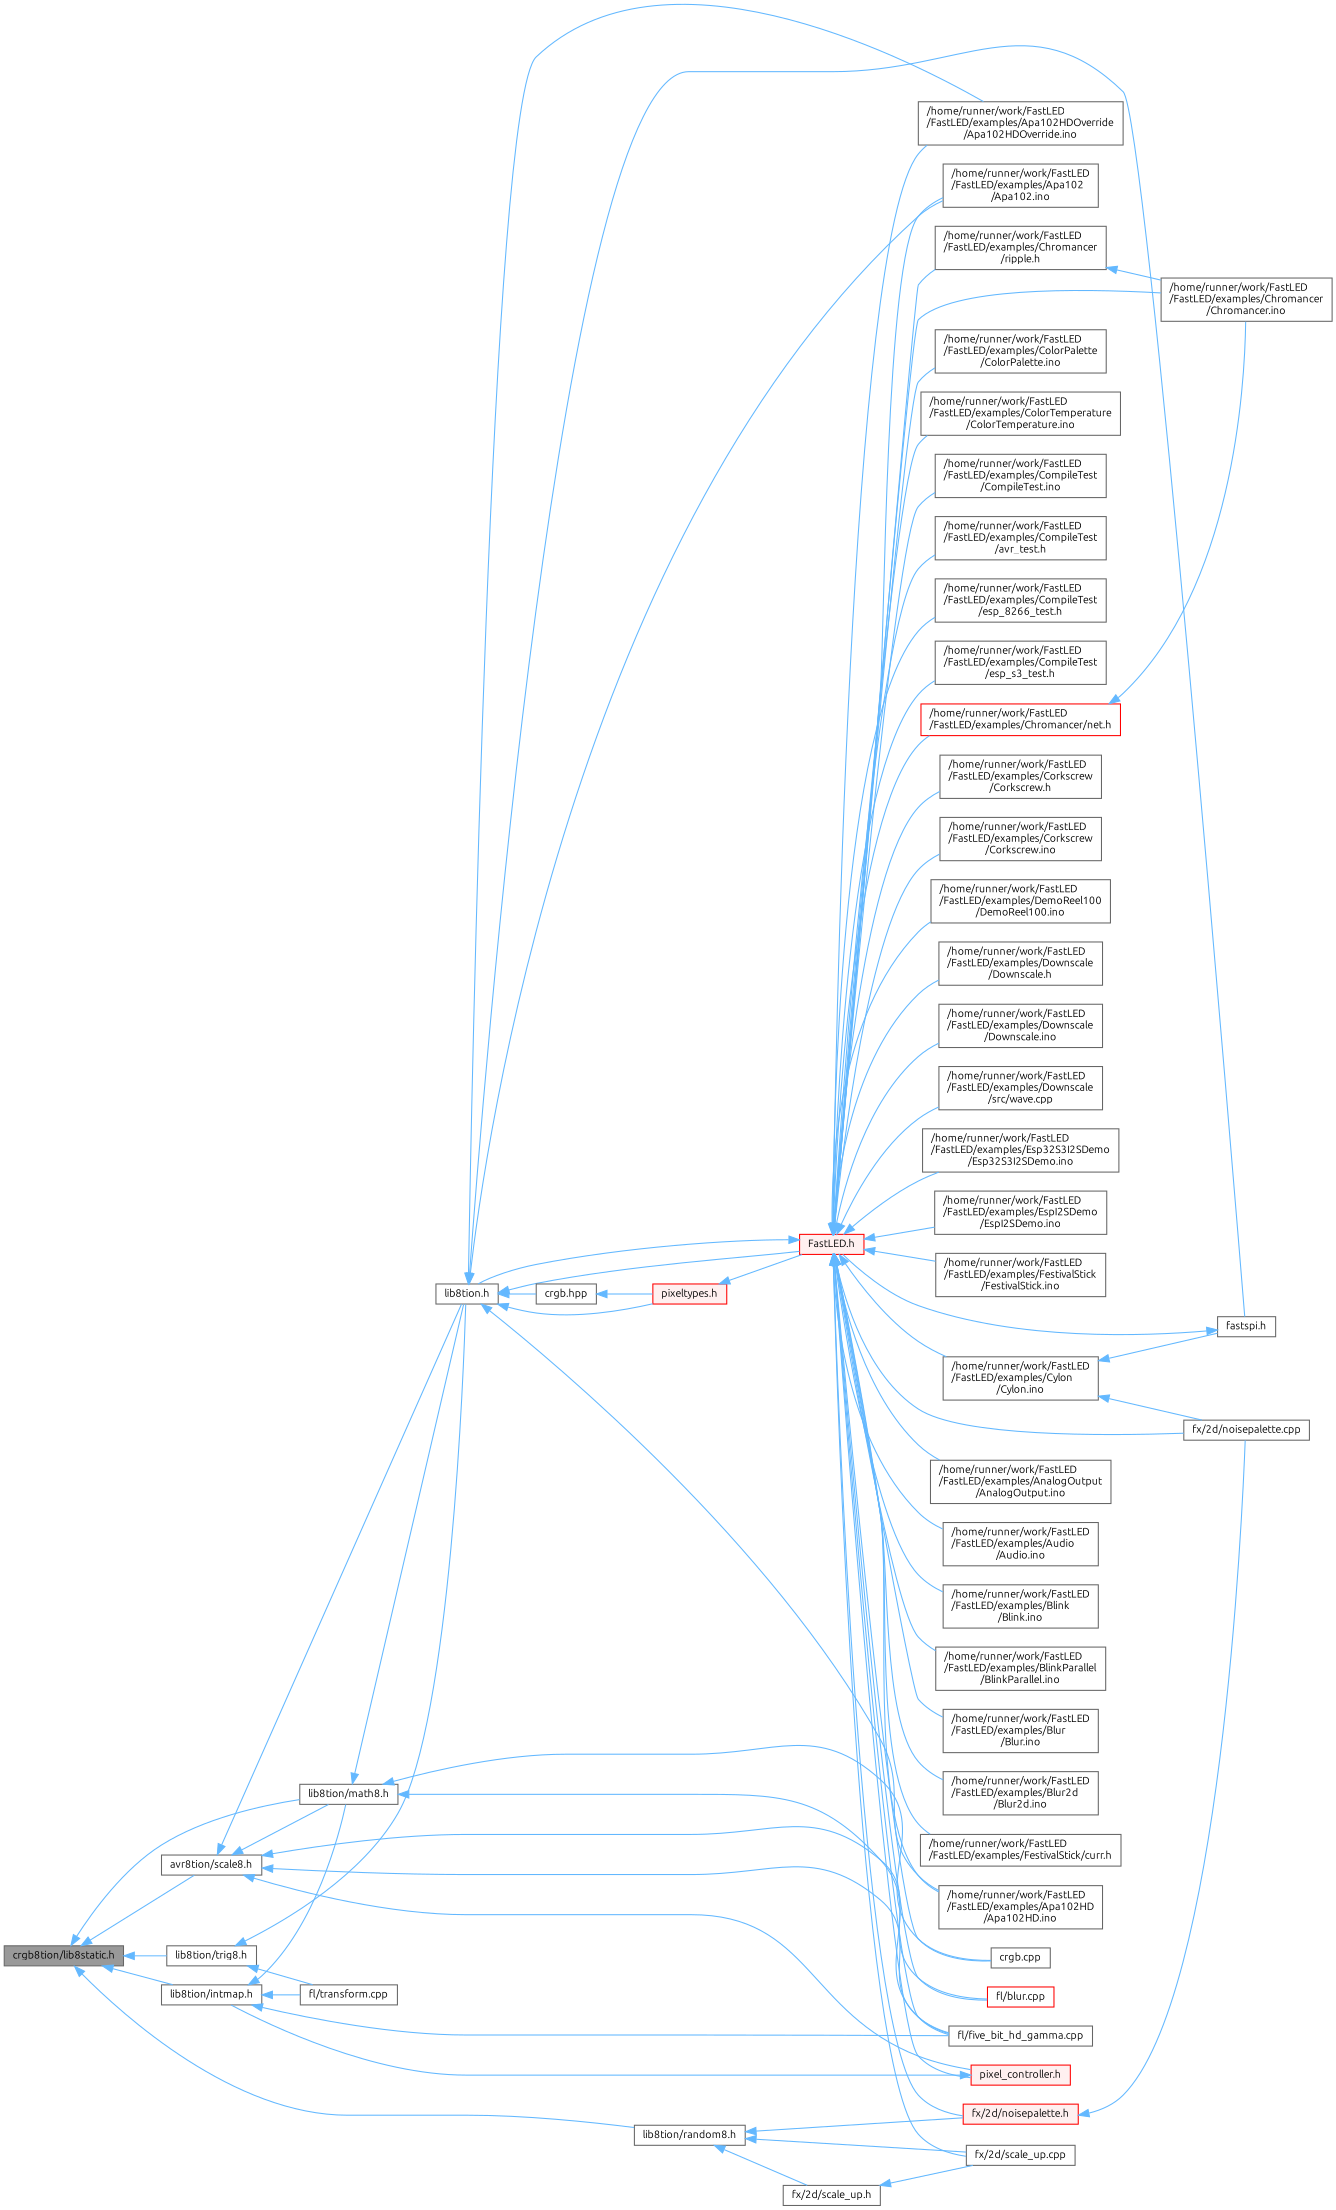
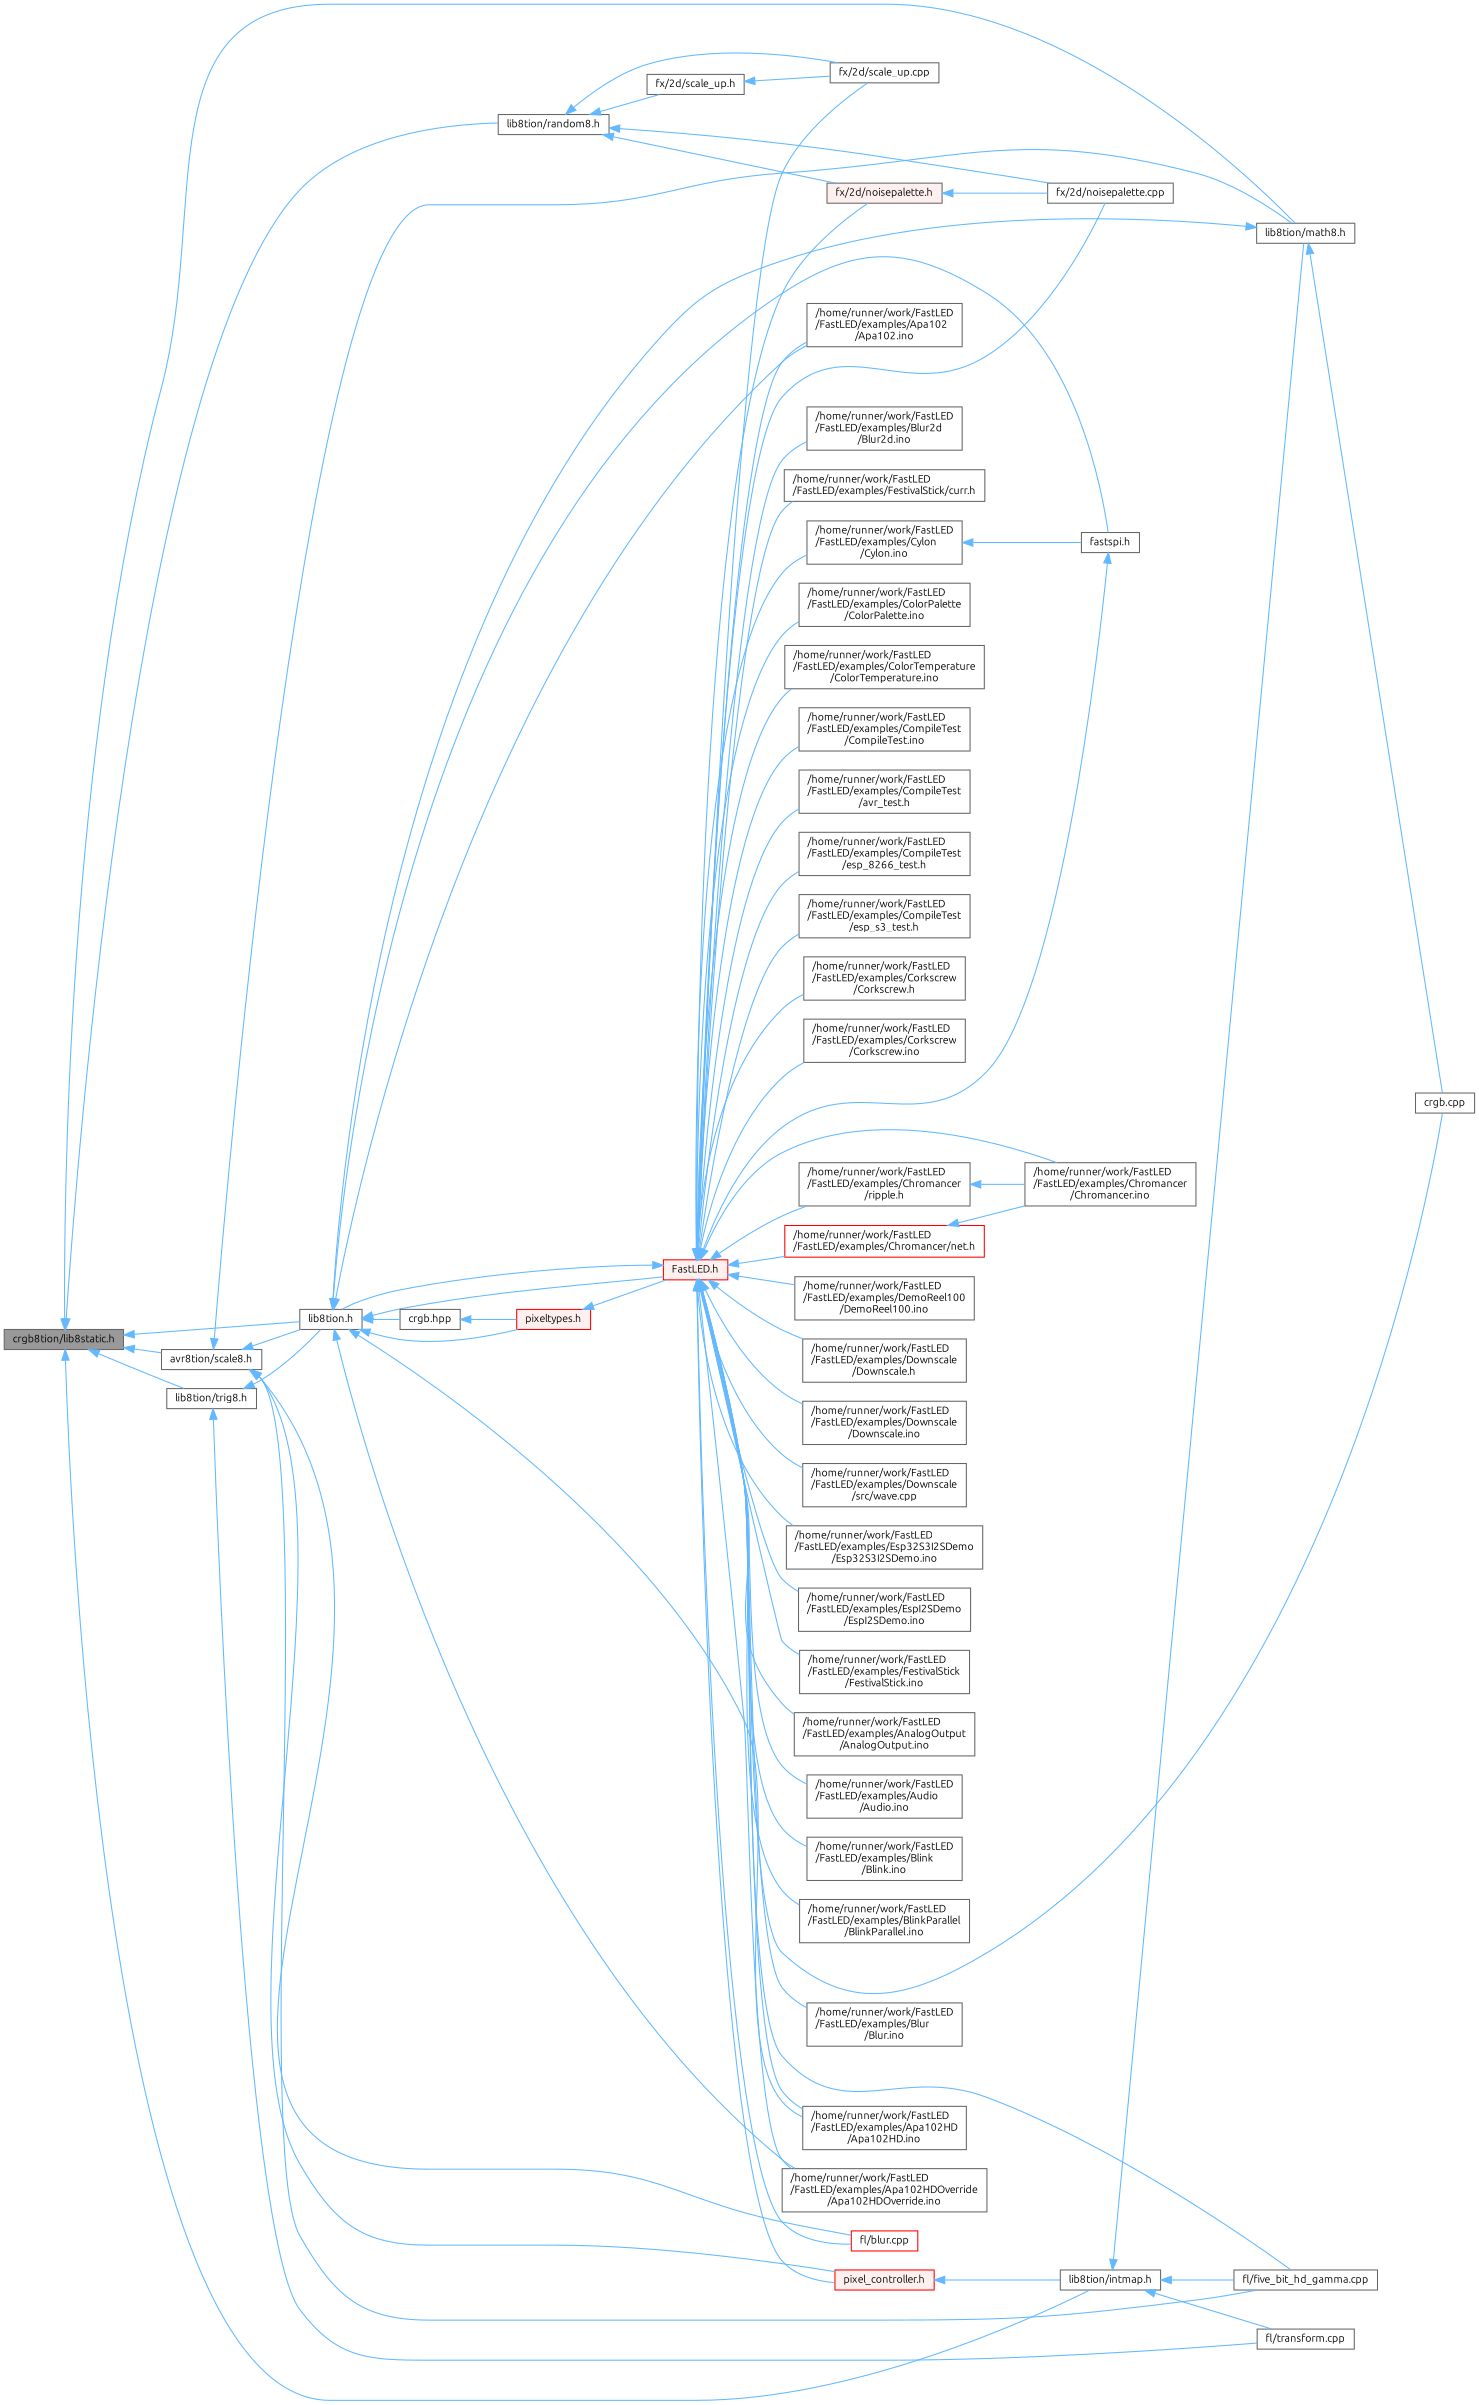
none -> (225, 1327)
(1156, 1409) -> (835, 150)
(756, 1796) -> none
(1021, 2114) -> (885, 193)
